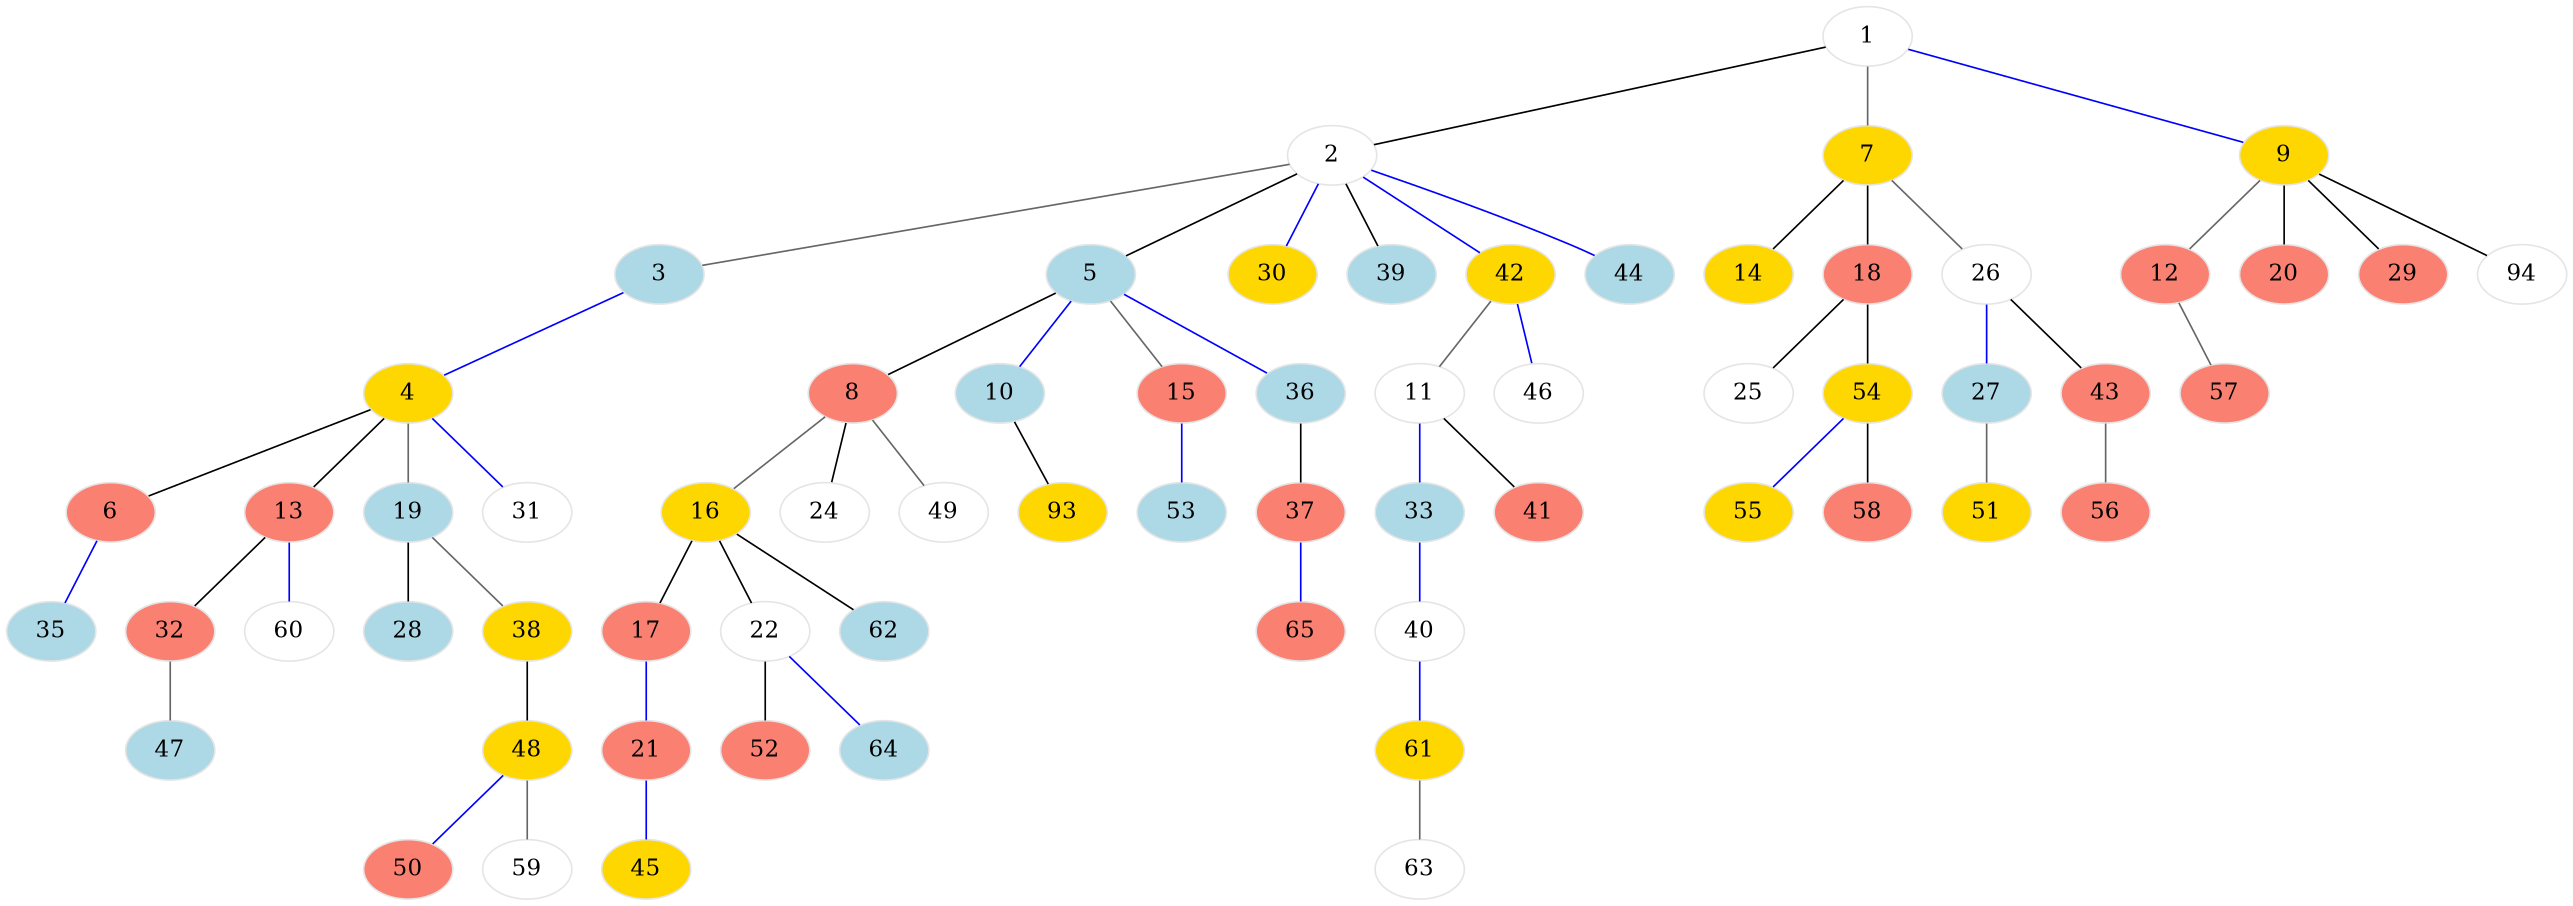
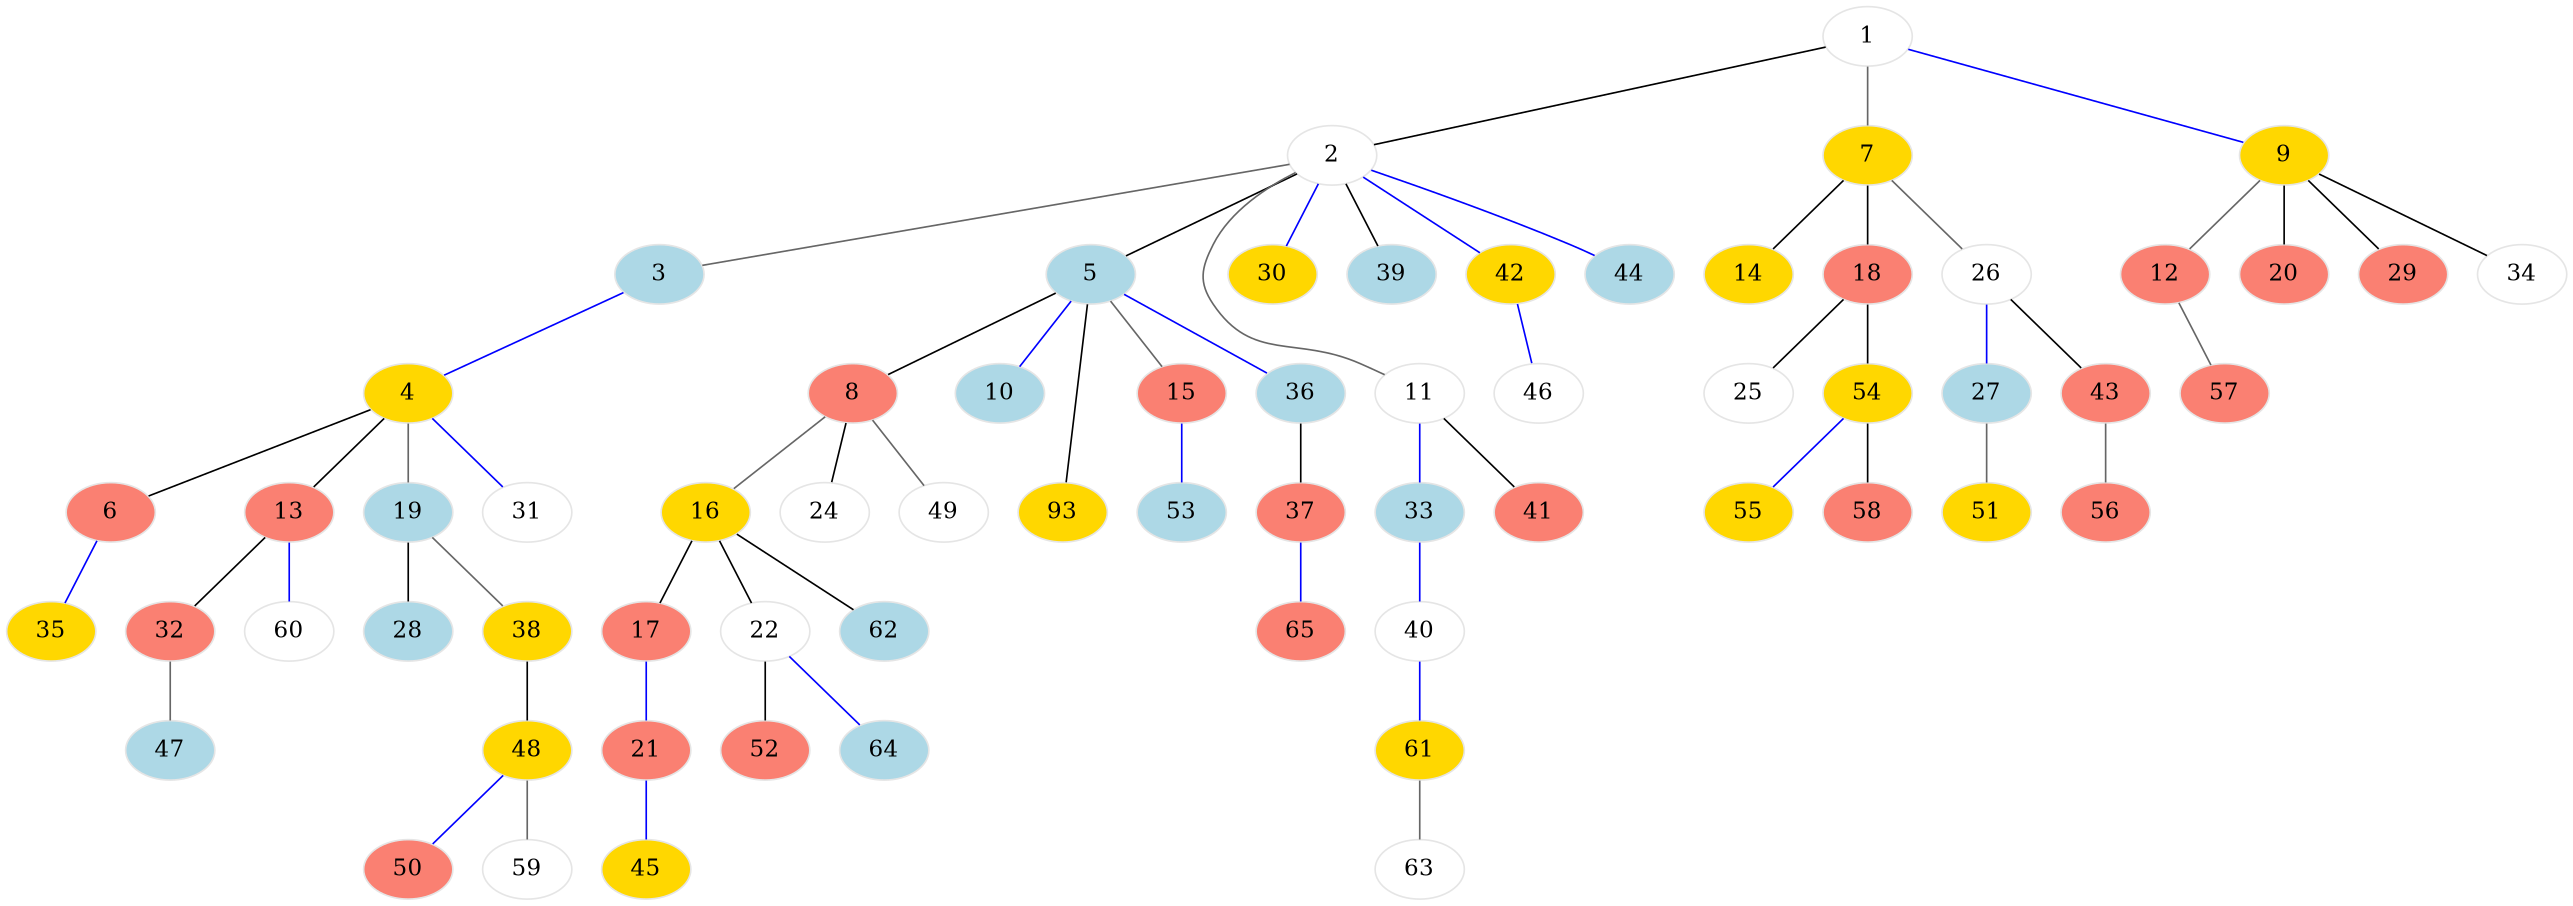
(2522, 274) -> (2522, 274)
(1465, 334) -> (1218, 310)
(1031, 453) -> (1077, 393)
(51, 631) -> (51, 631)
